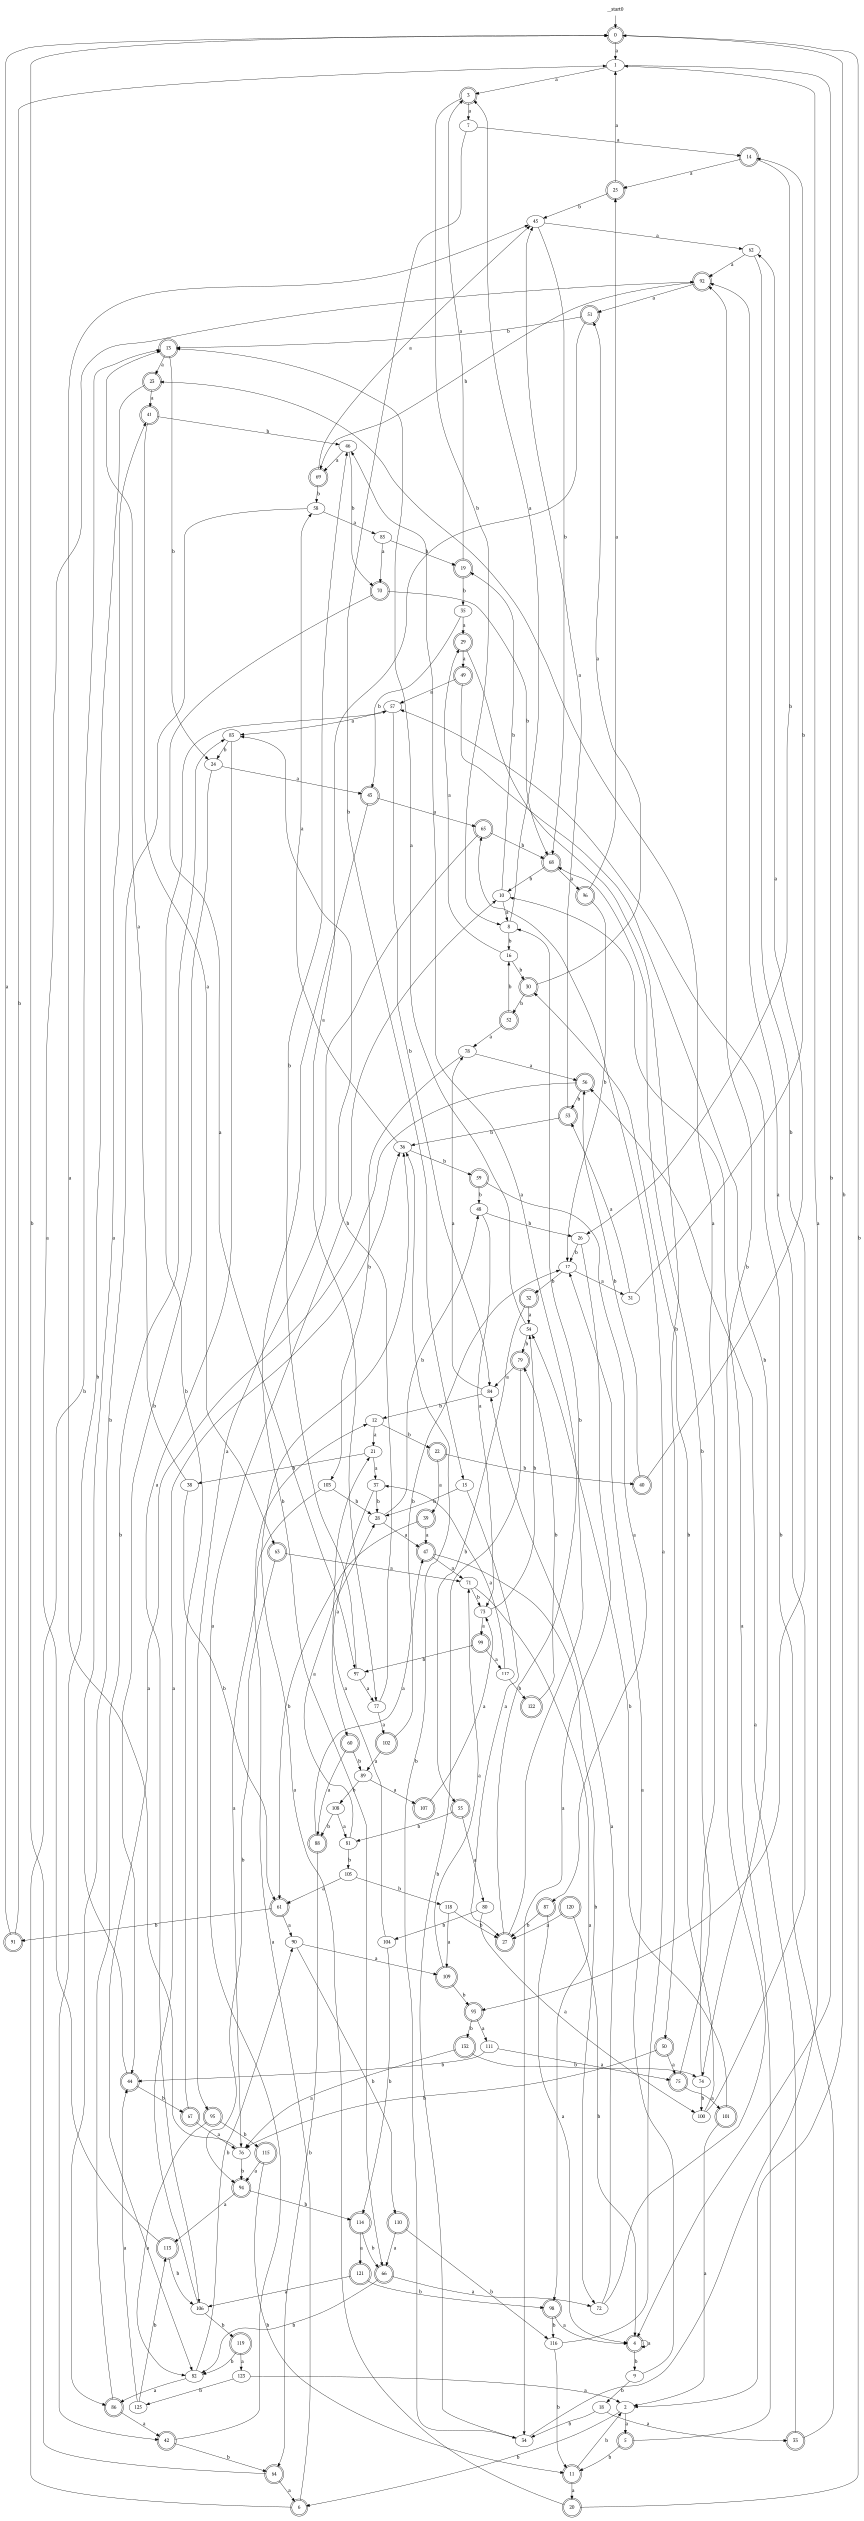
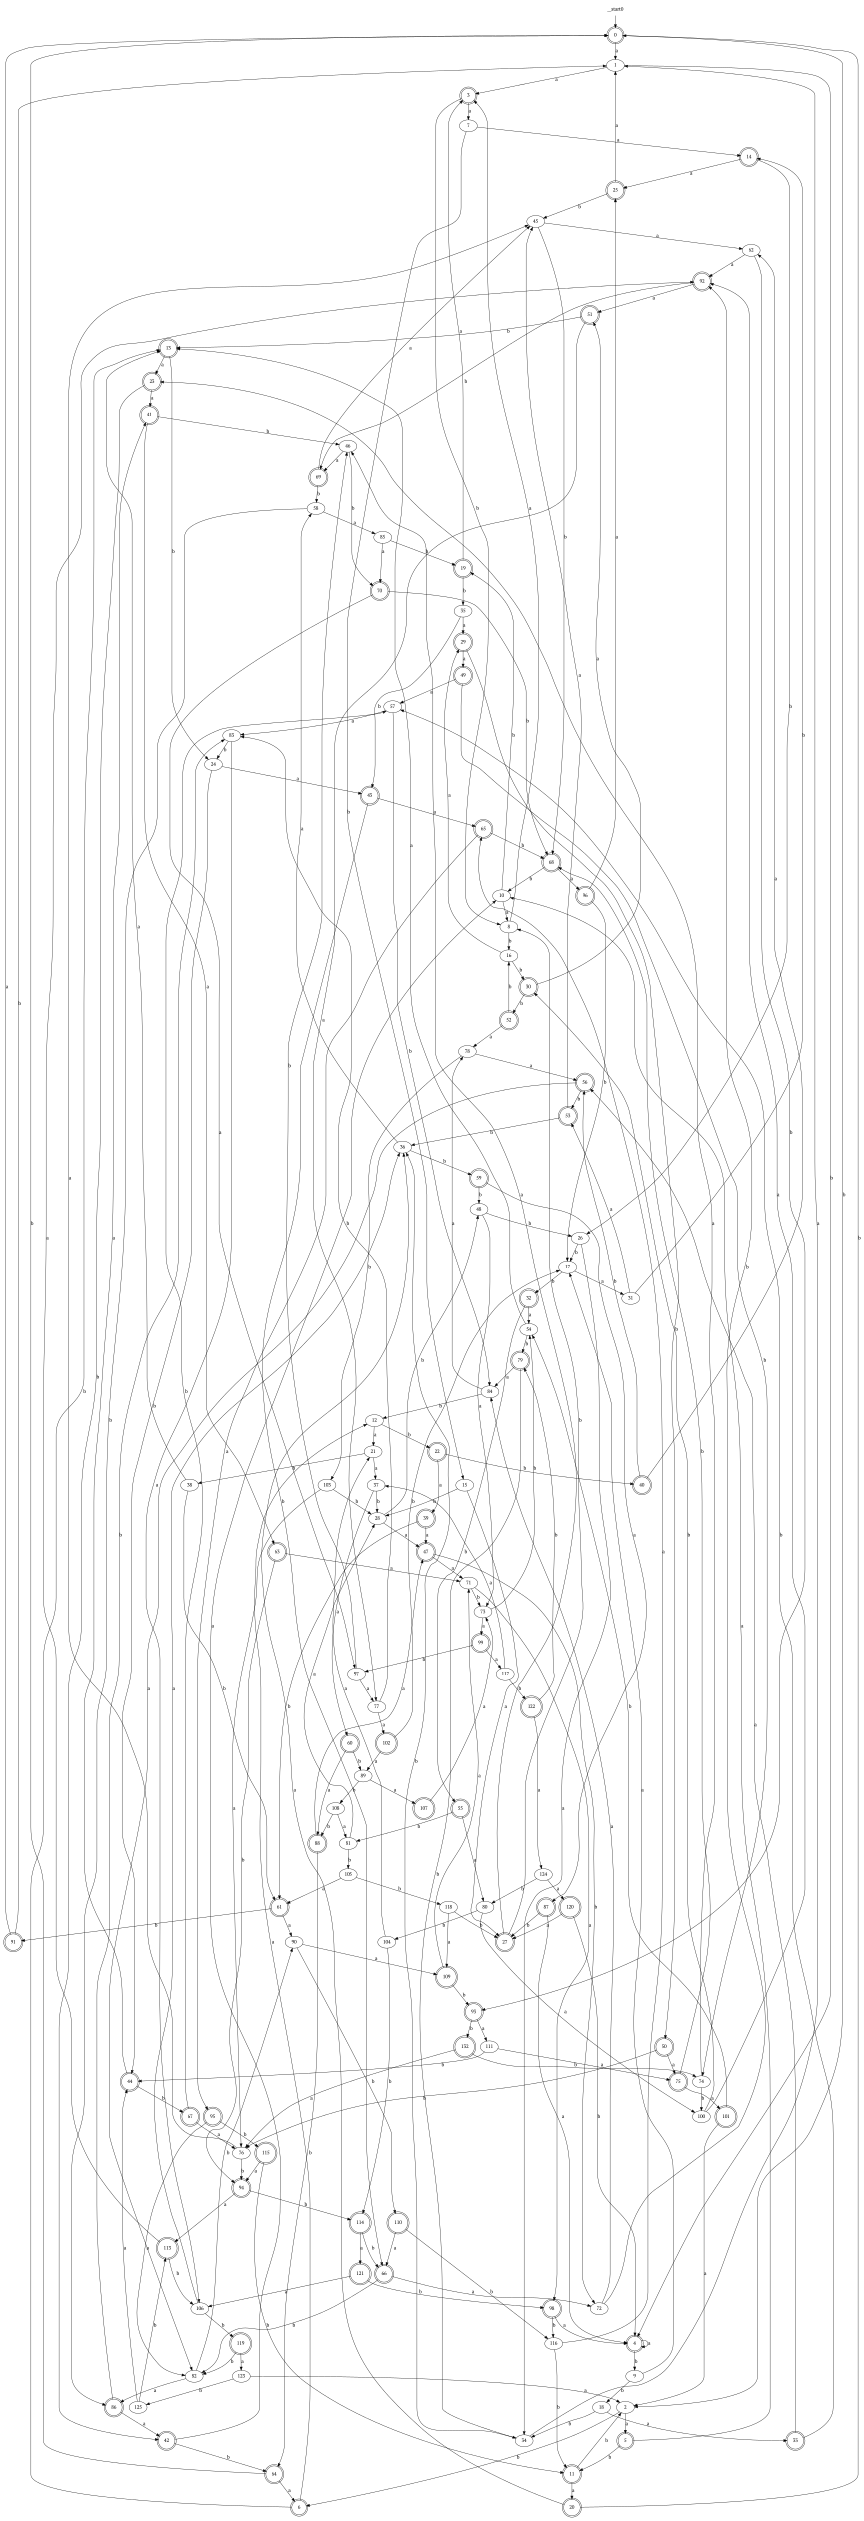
none -> (543, 1875)
